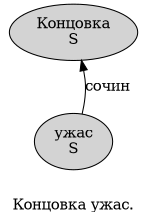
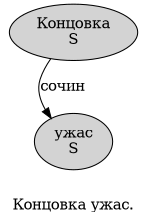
(85, 92) -> (39, 84)
